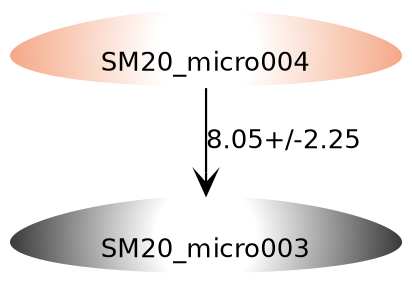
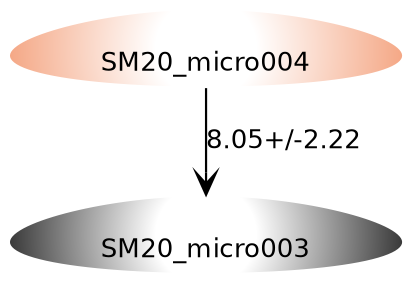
(284, 141) -> (284, 141)
